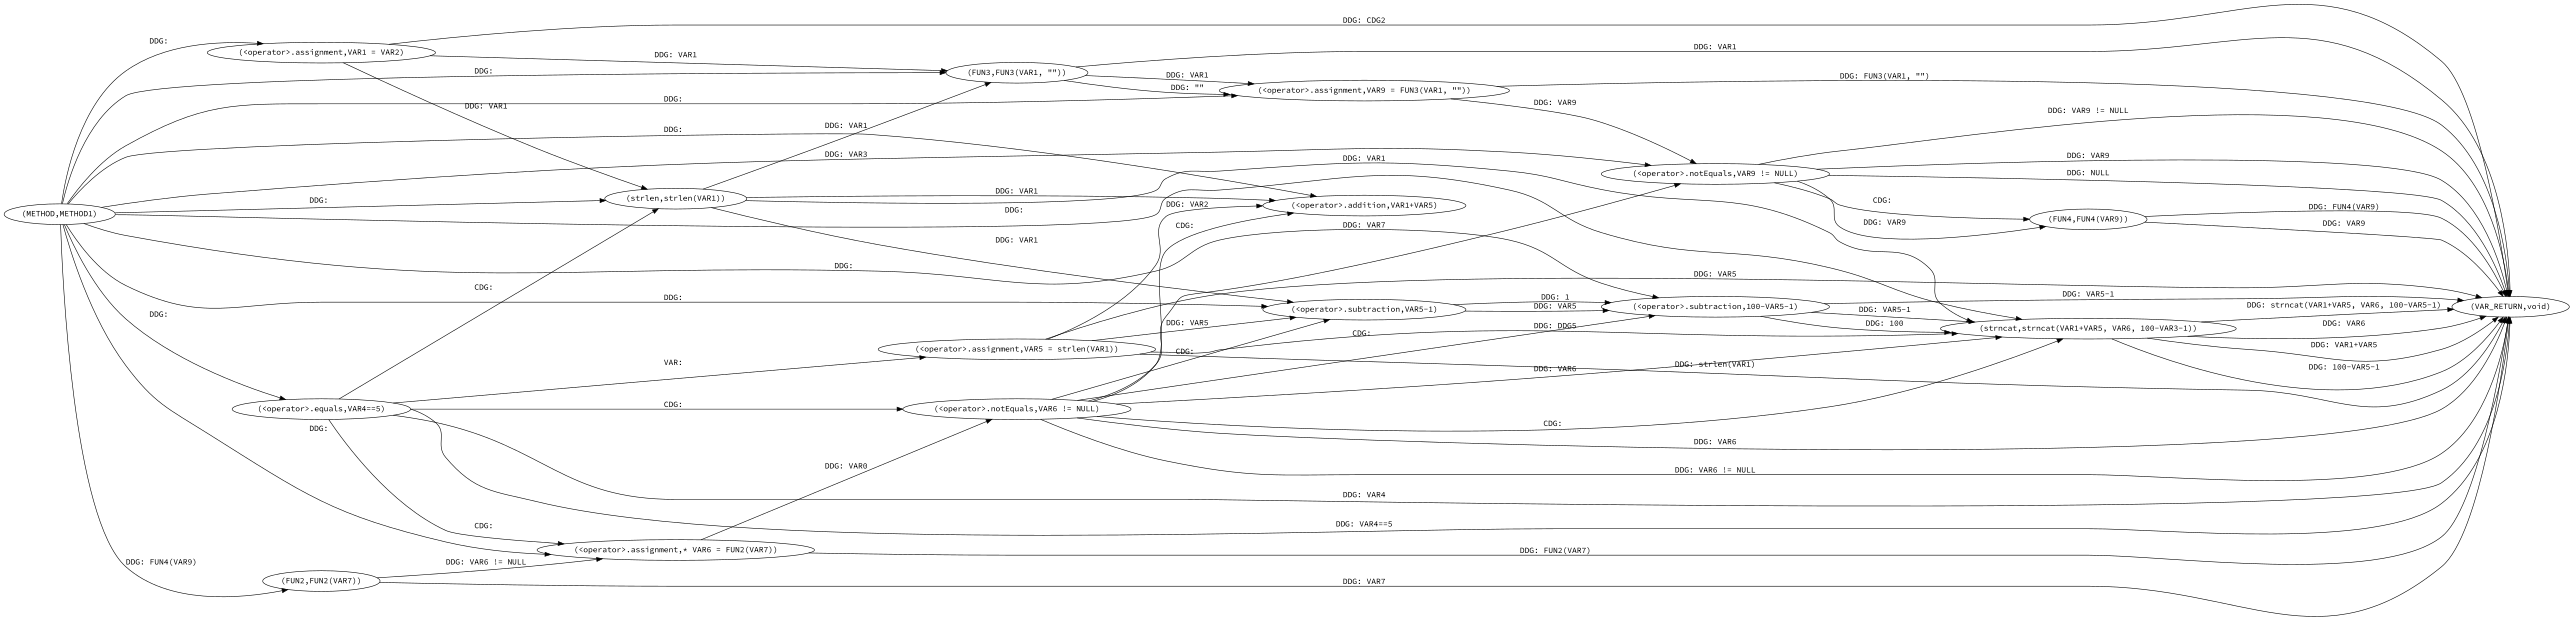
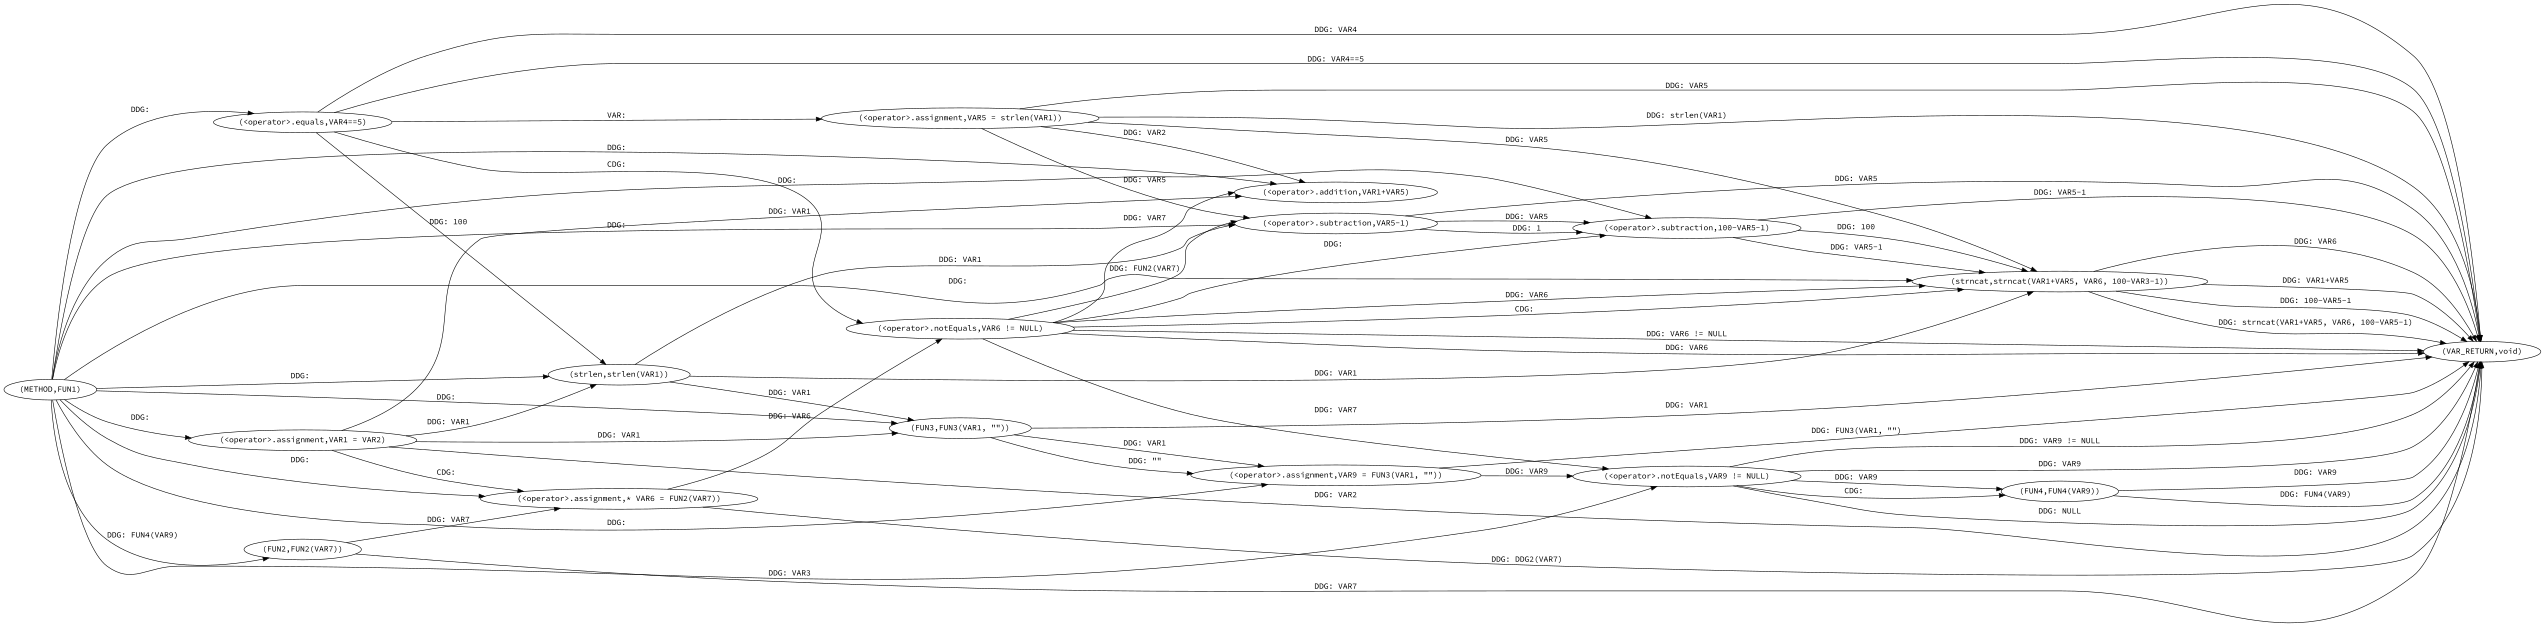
(1364, 21) -> (1336, 495)
none -> (1985, 182)
(1008, 196) -> (731, 220)
(60, 214) -> (50, 390)
(1187, 226) -> (1145, 218)
(486, 288) -> (449, 222)
(1555, 326) -> (1527, 140)
(1364, 334) -> (1336, 244)
(1187, 352) -> (1145, 269)
(846, 466) -> (790, 416)
(424, 518) -> (424, 476)
(1555, 551) -> (1527, 560)
(486, 562) -> (449, 520)
